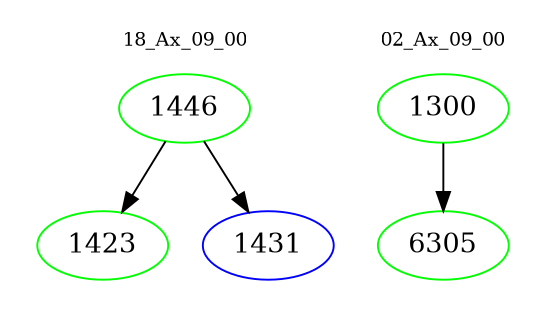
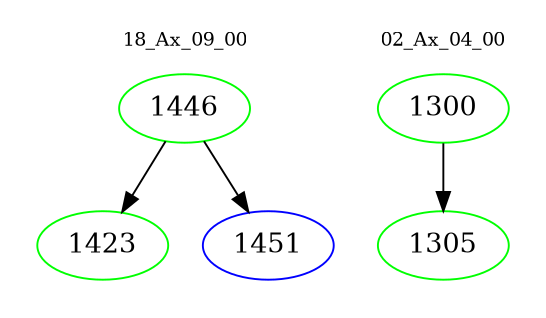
(443, 41) -> (443, 41)
(268, 245) -> (268, 245)
(443, 245) -> (443, 245)
